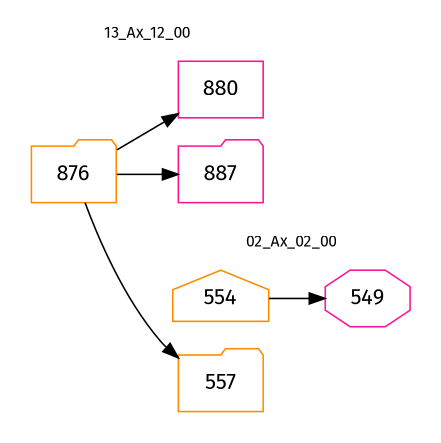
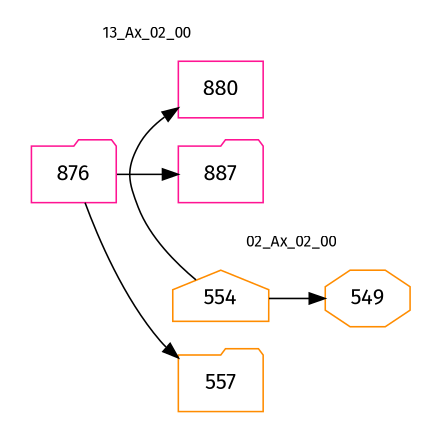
(147, 34) -> (147, 34)
(141, 136) -> (136, 203)
(74, 174) -> (74, 174)
(368, 298) -> (368, 298)
